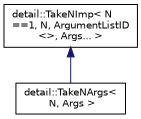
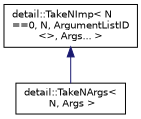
(71, 26) -> (71, 26)
